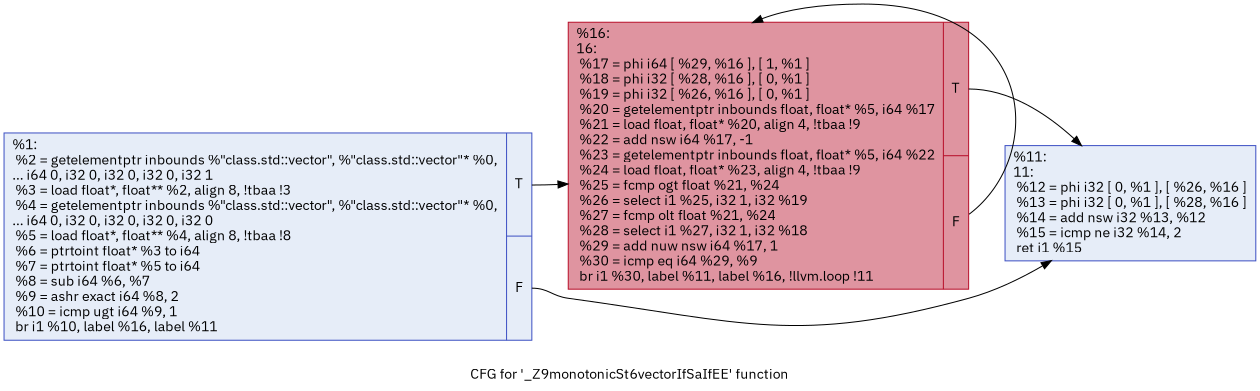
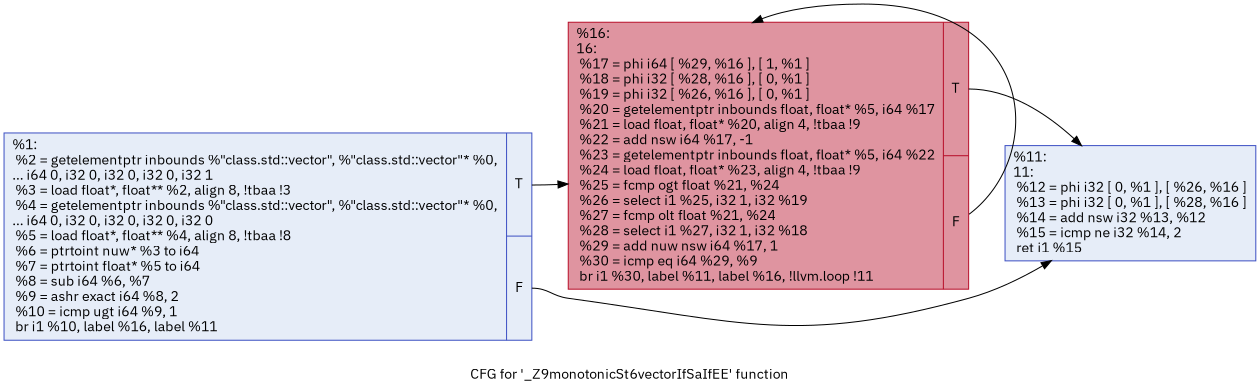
(107, 251) -> (106, 251)
